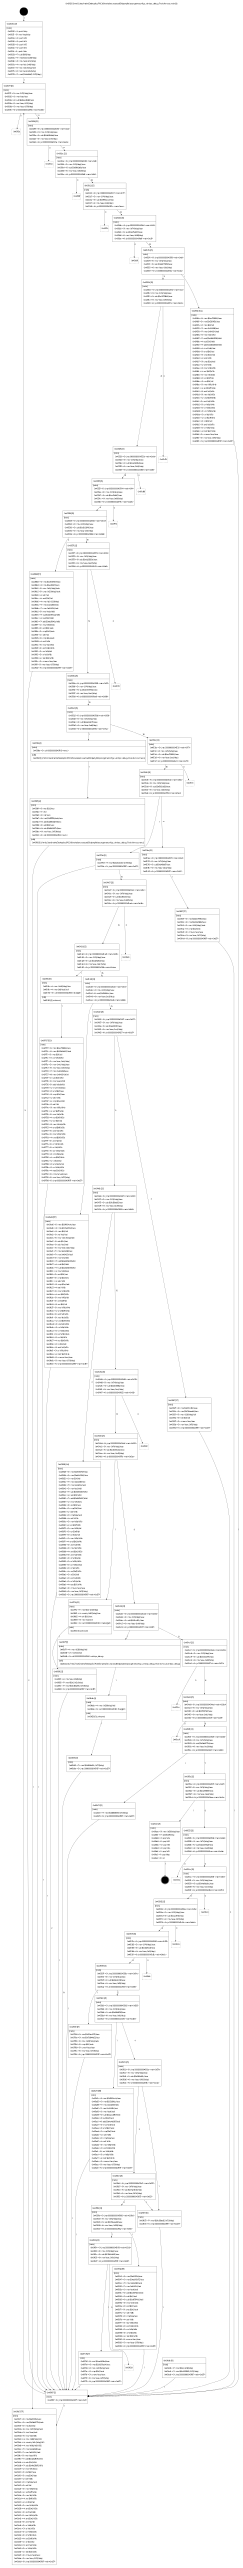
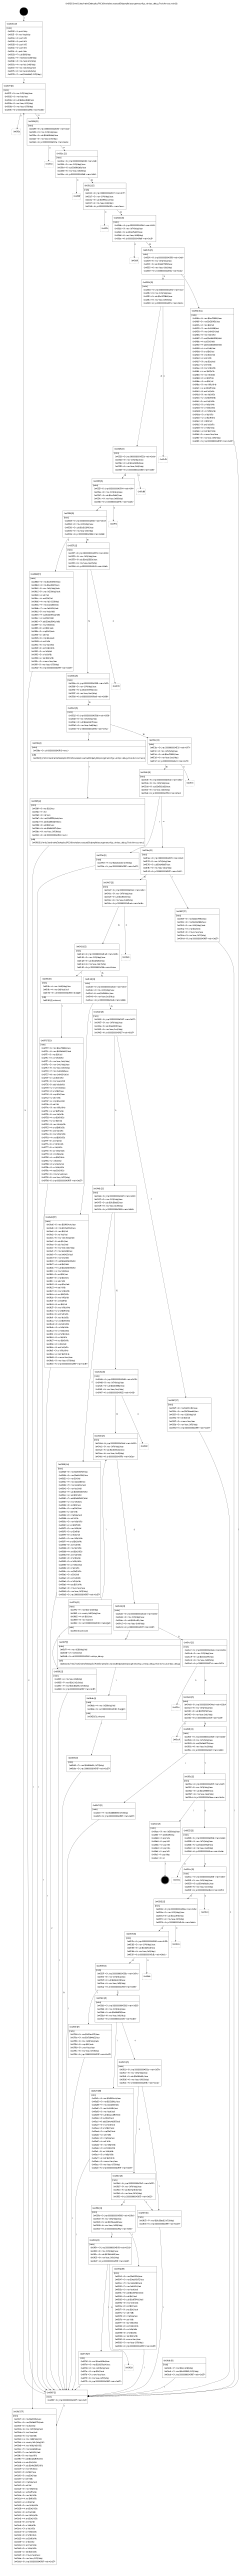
(120, 874) -> (144, 877)
(113, 1530) -> (104, 1530)
